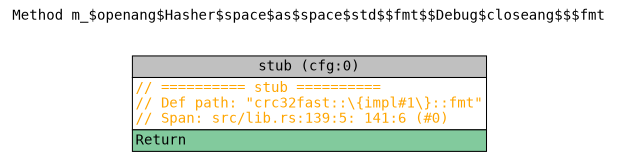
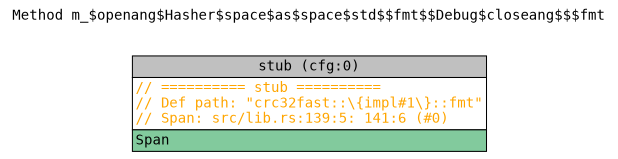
(161, 140) -> (153, 140)
